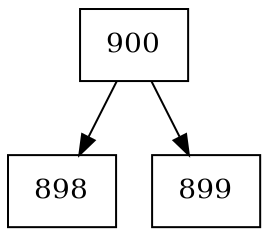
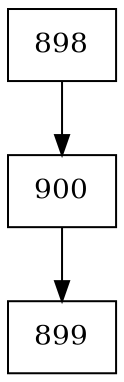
(103, 109) -> (62, 108)
